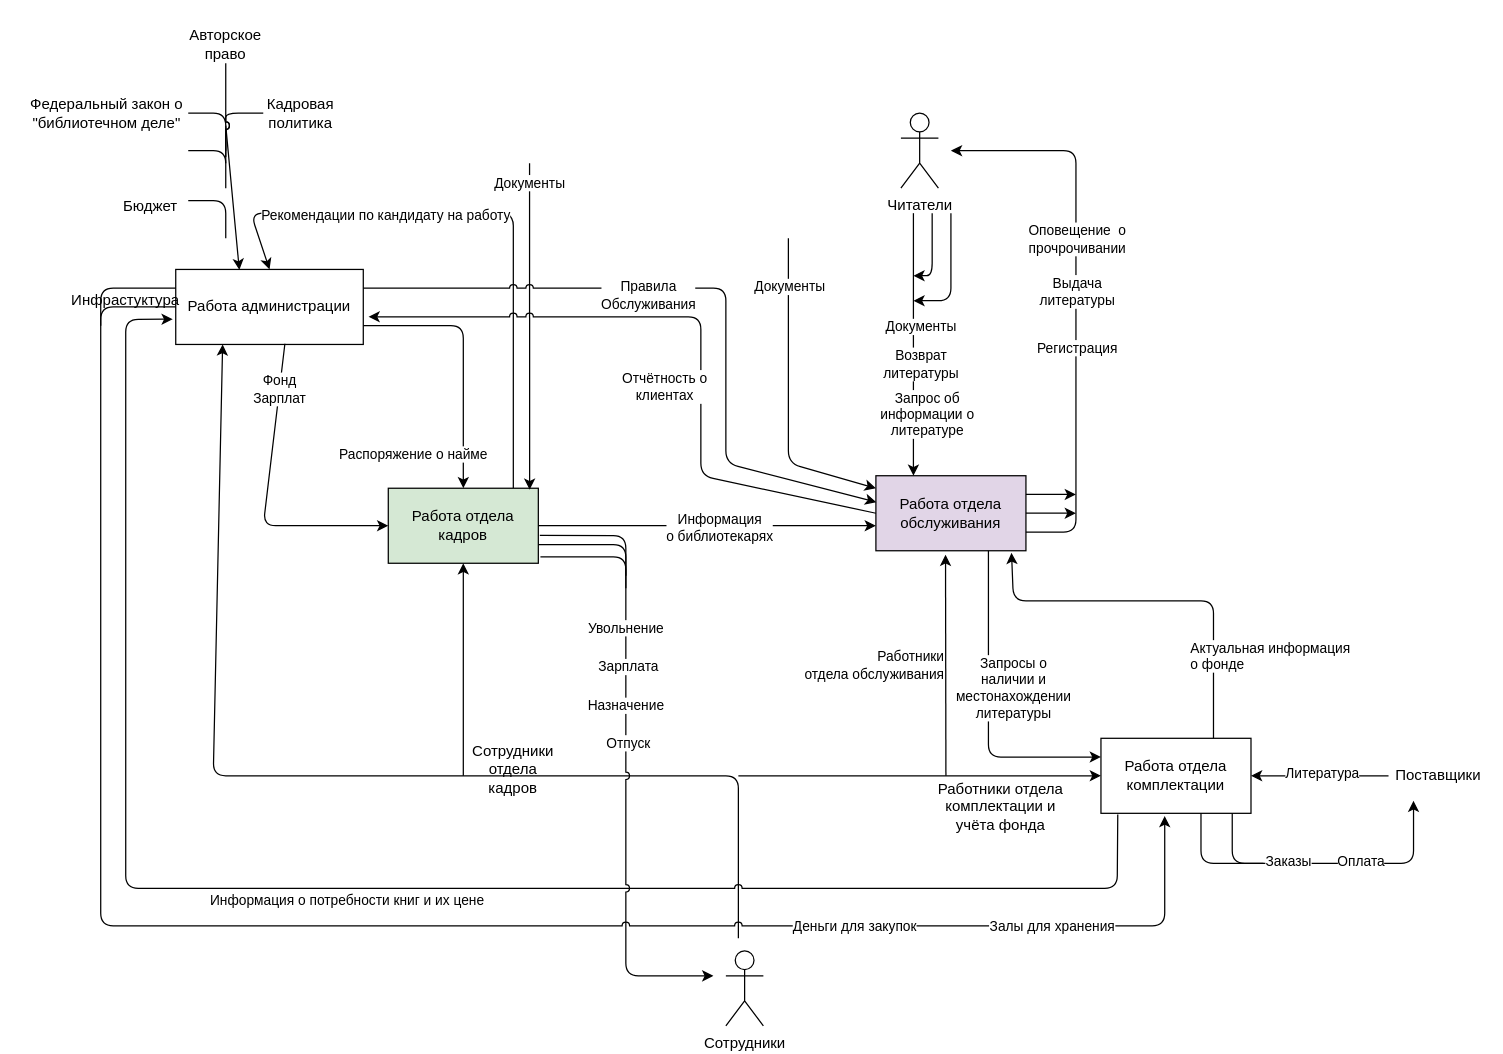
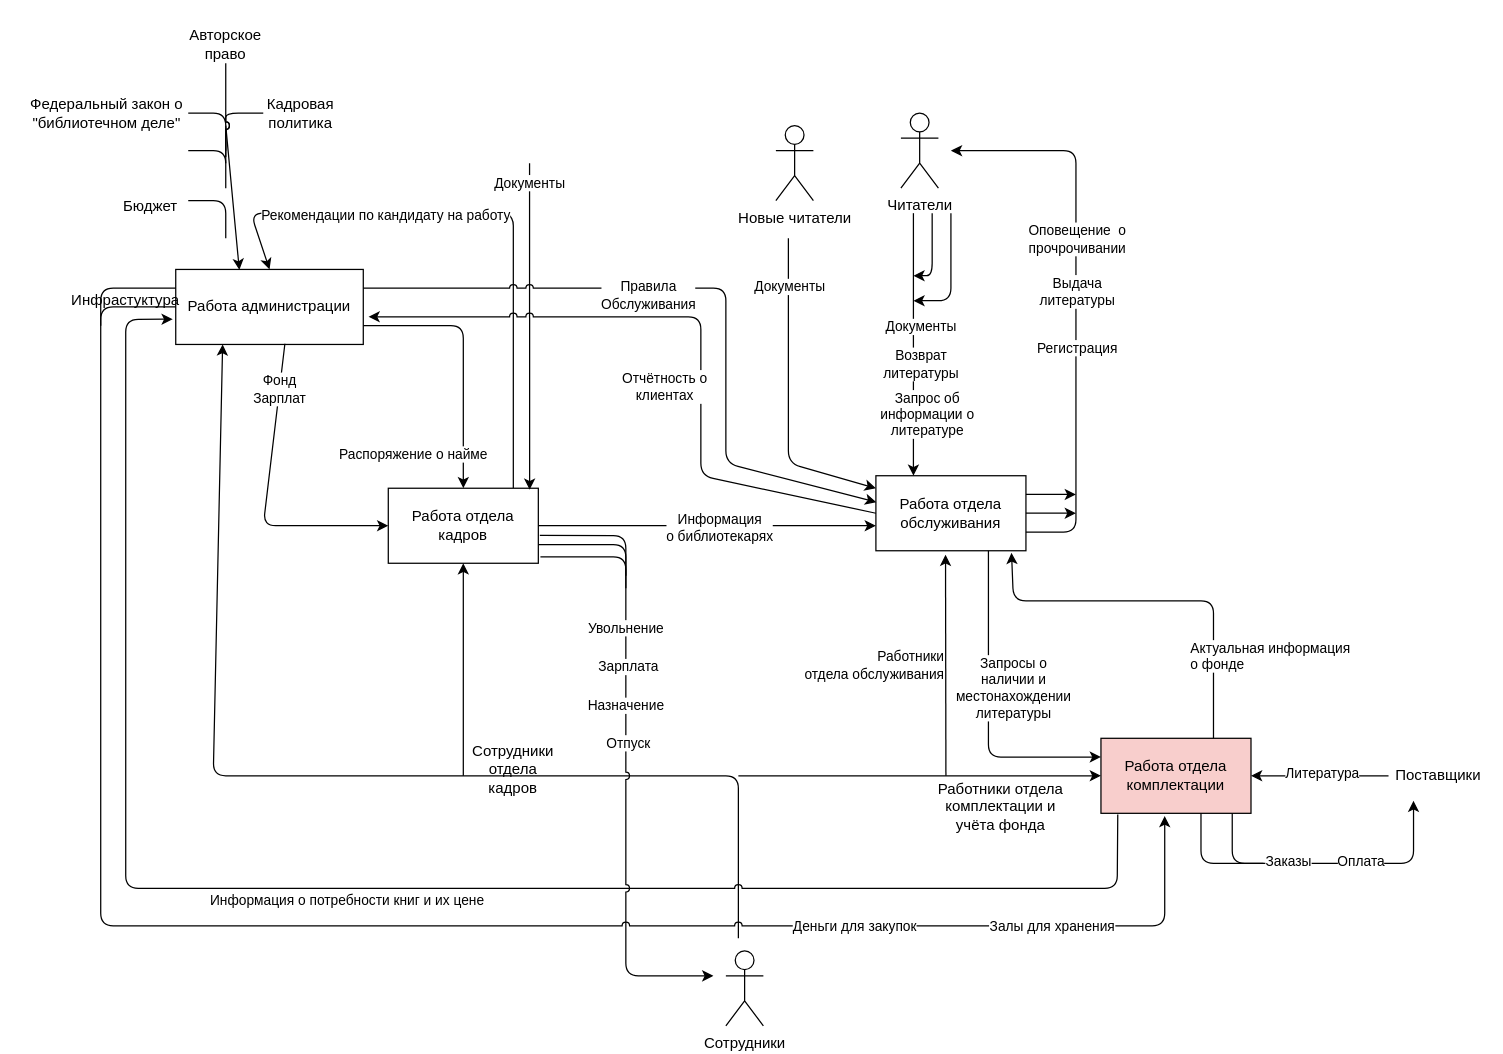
none -> (794, 163)
(951, 513) -> (951, 513)
(463, 526) -> (463, 526)
(1176, 776) -> (1176, 776)
